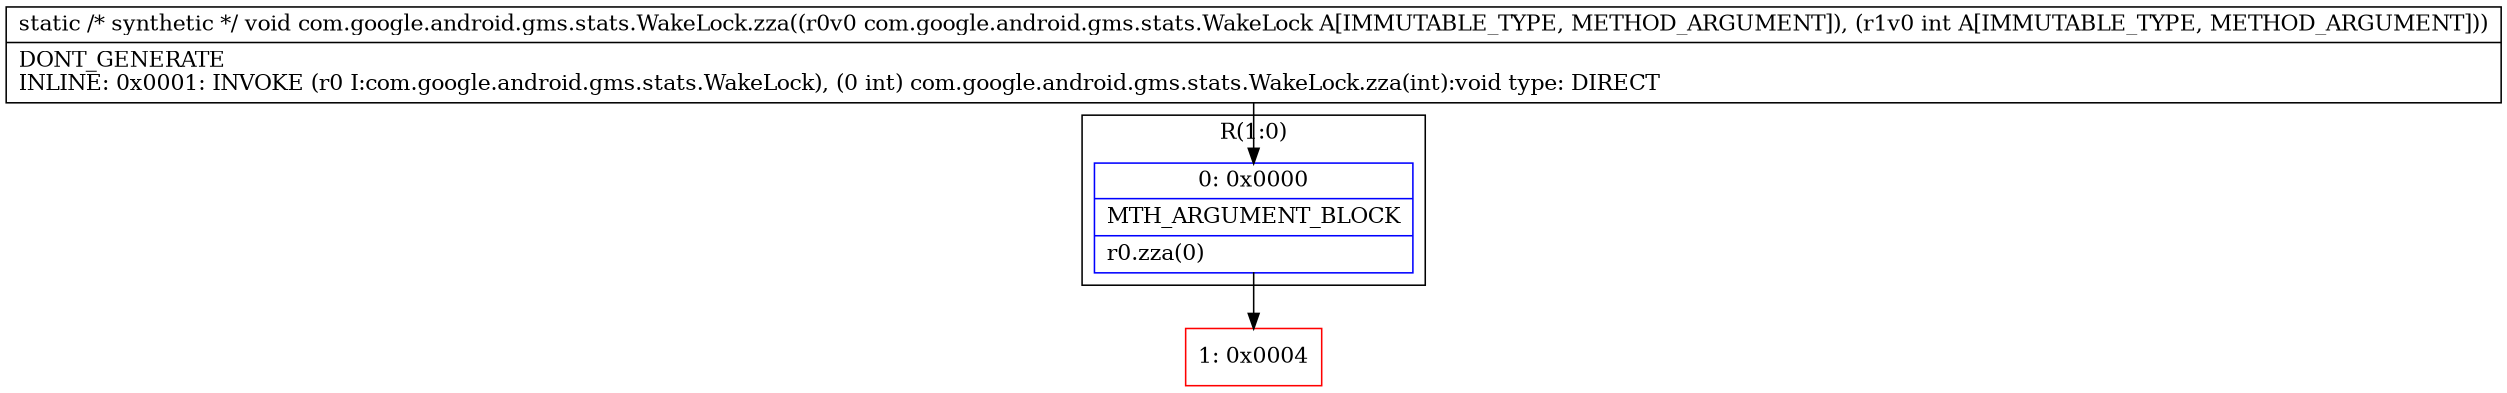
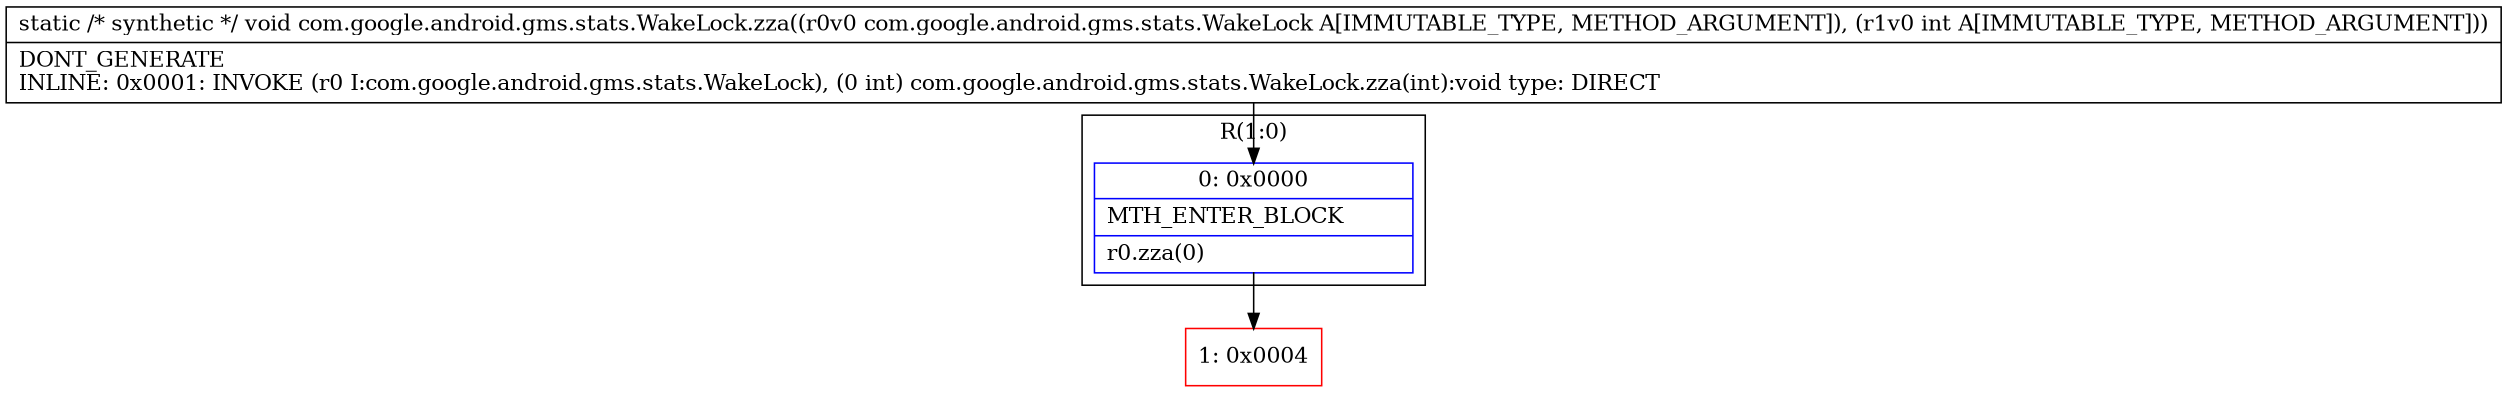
(1254, 216) -> (1226, 216)
